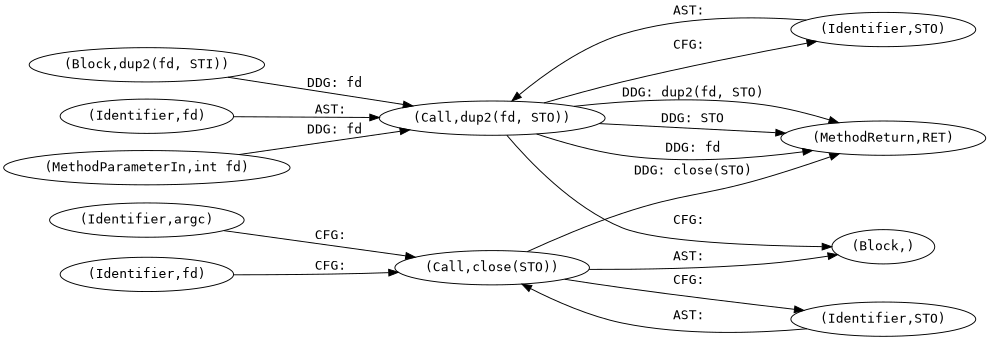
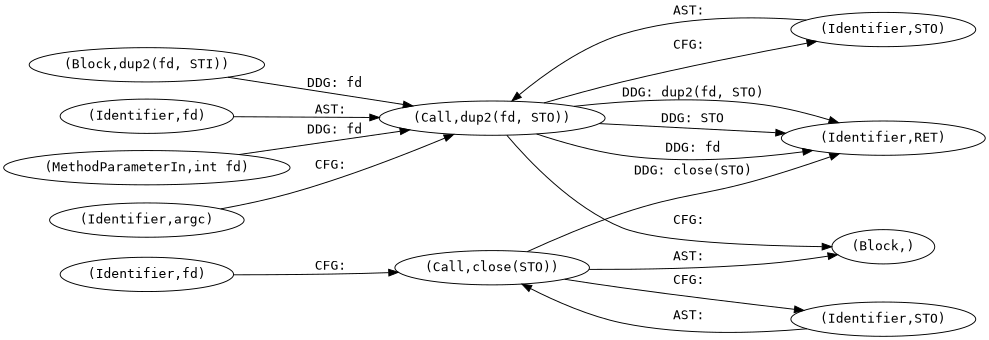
(883, 138) -> (883, 138)
(315, 243) -> (335, 180)
